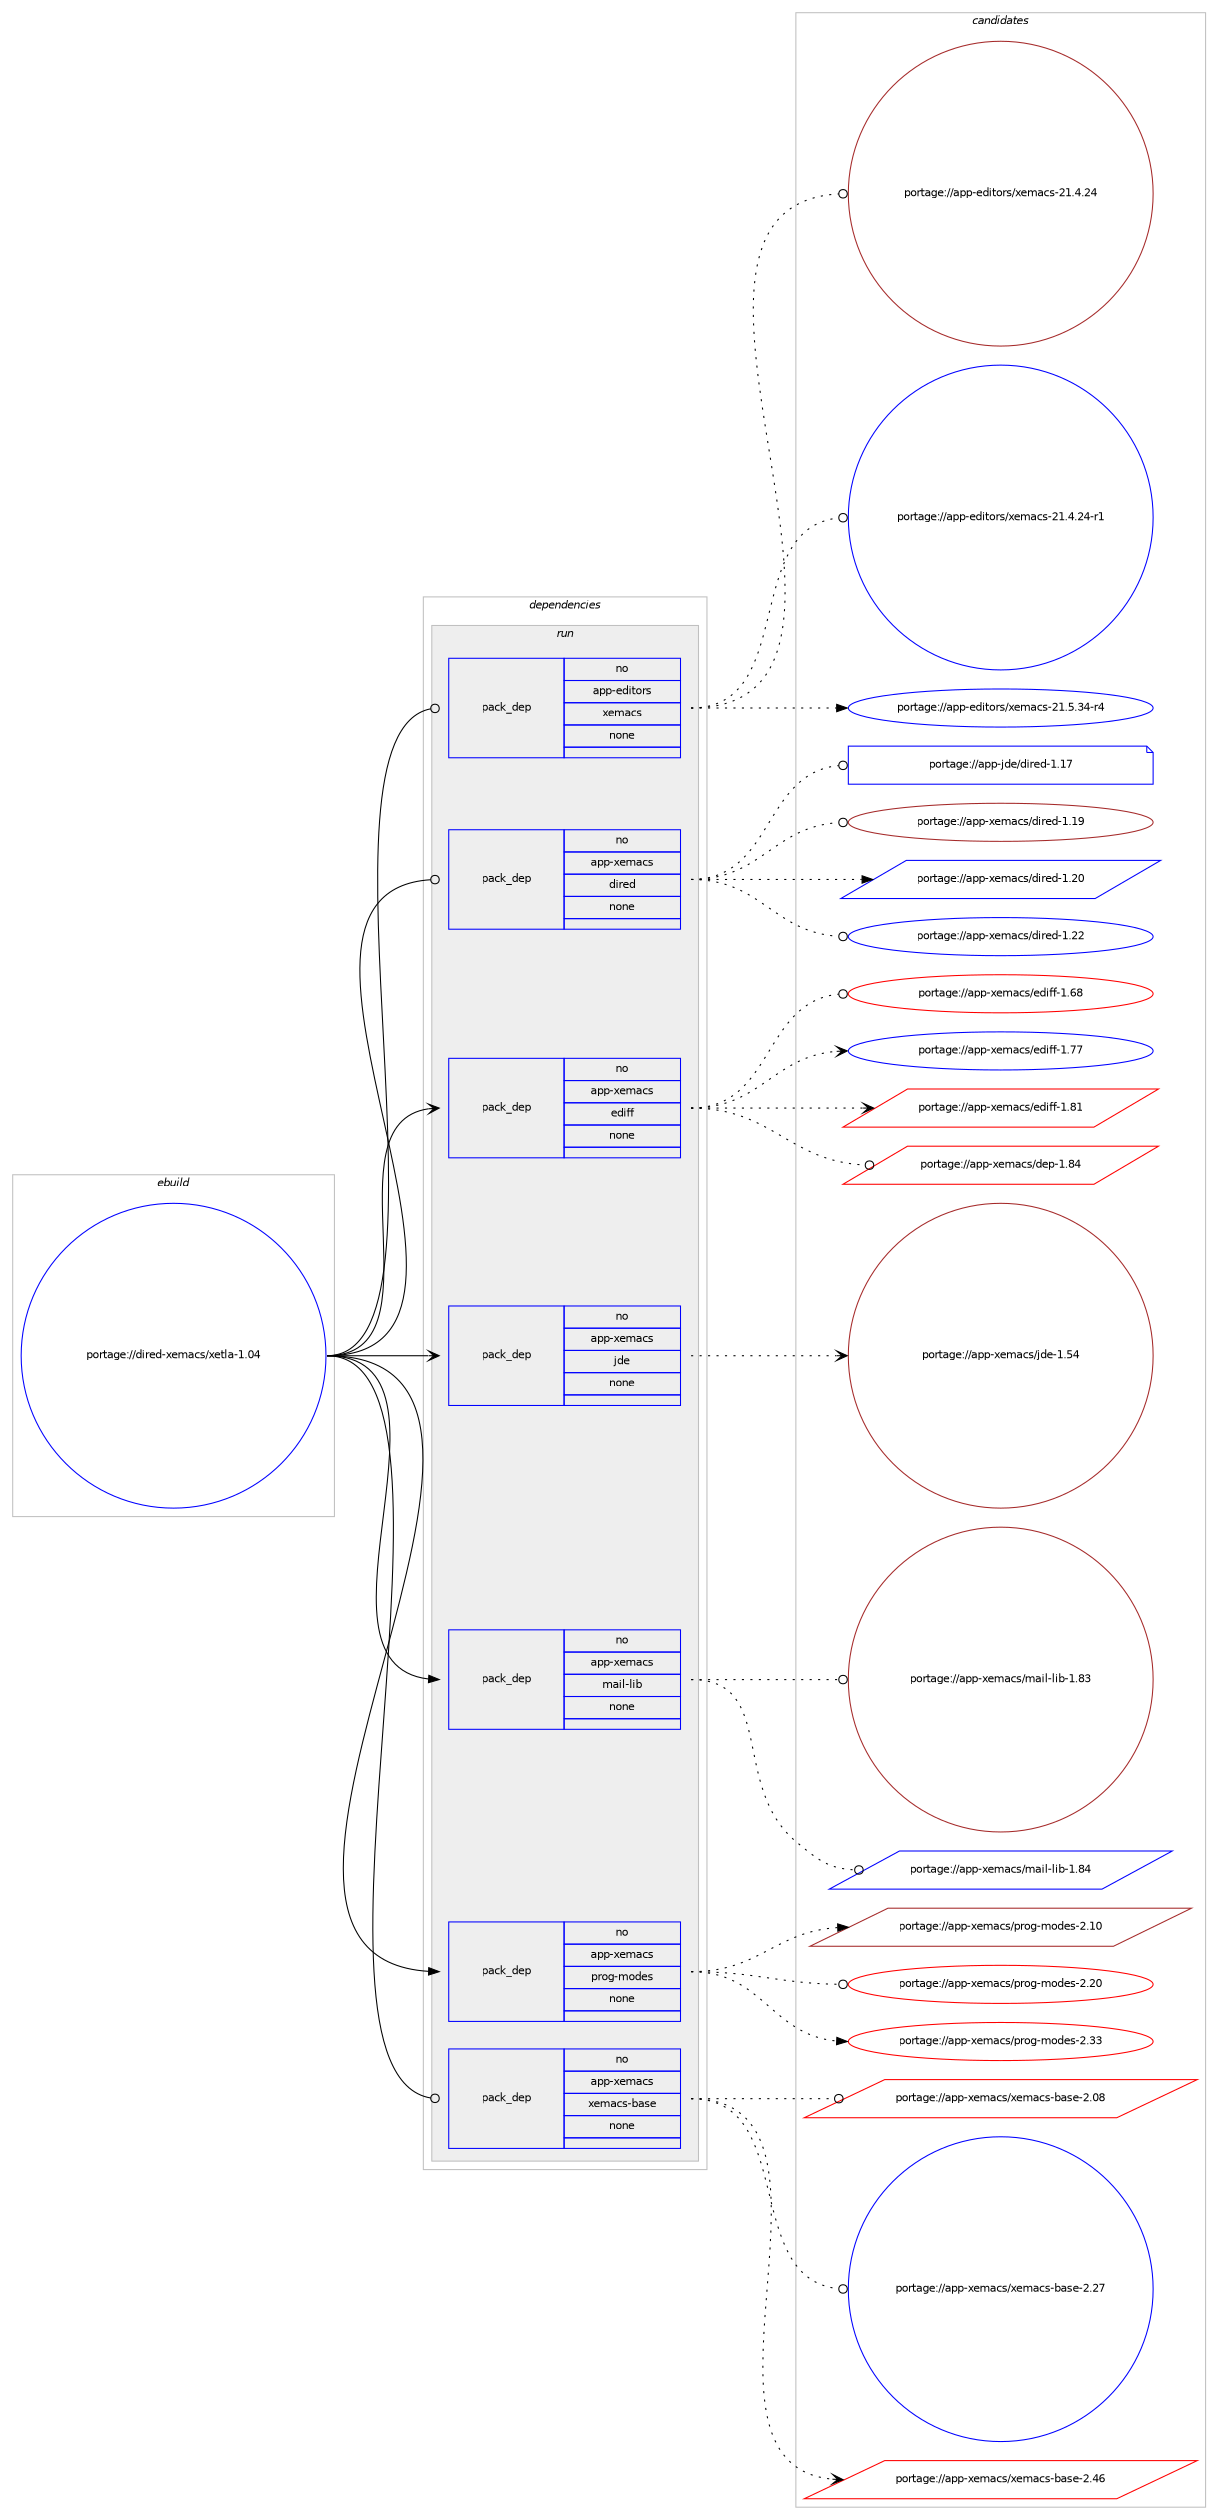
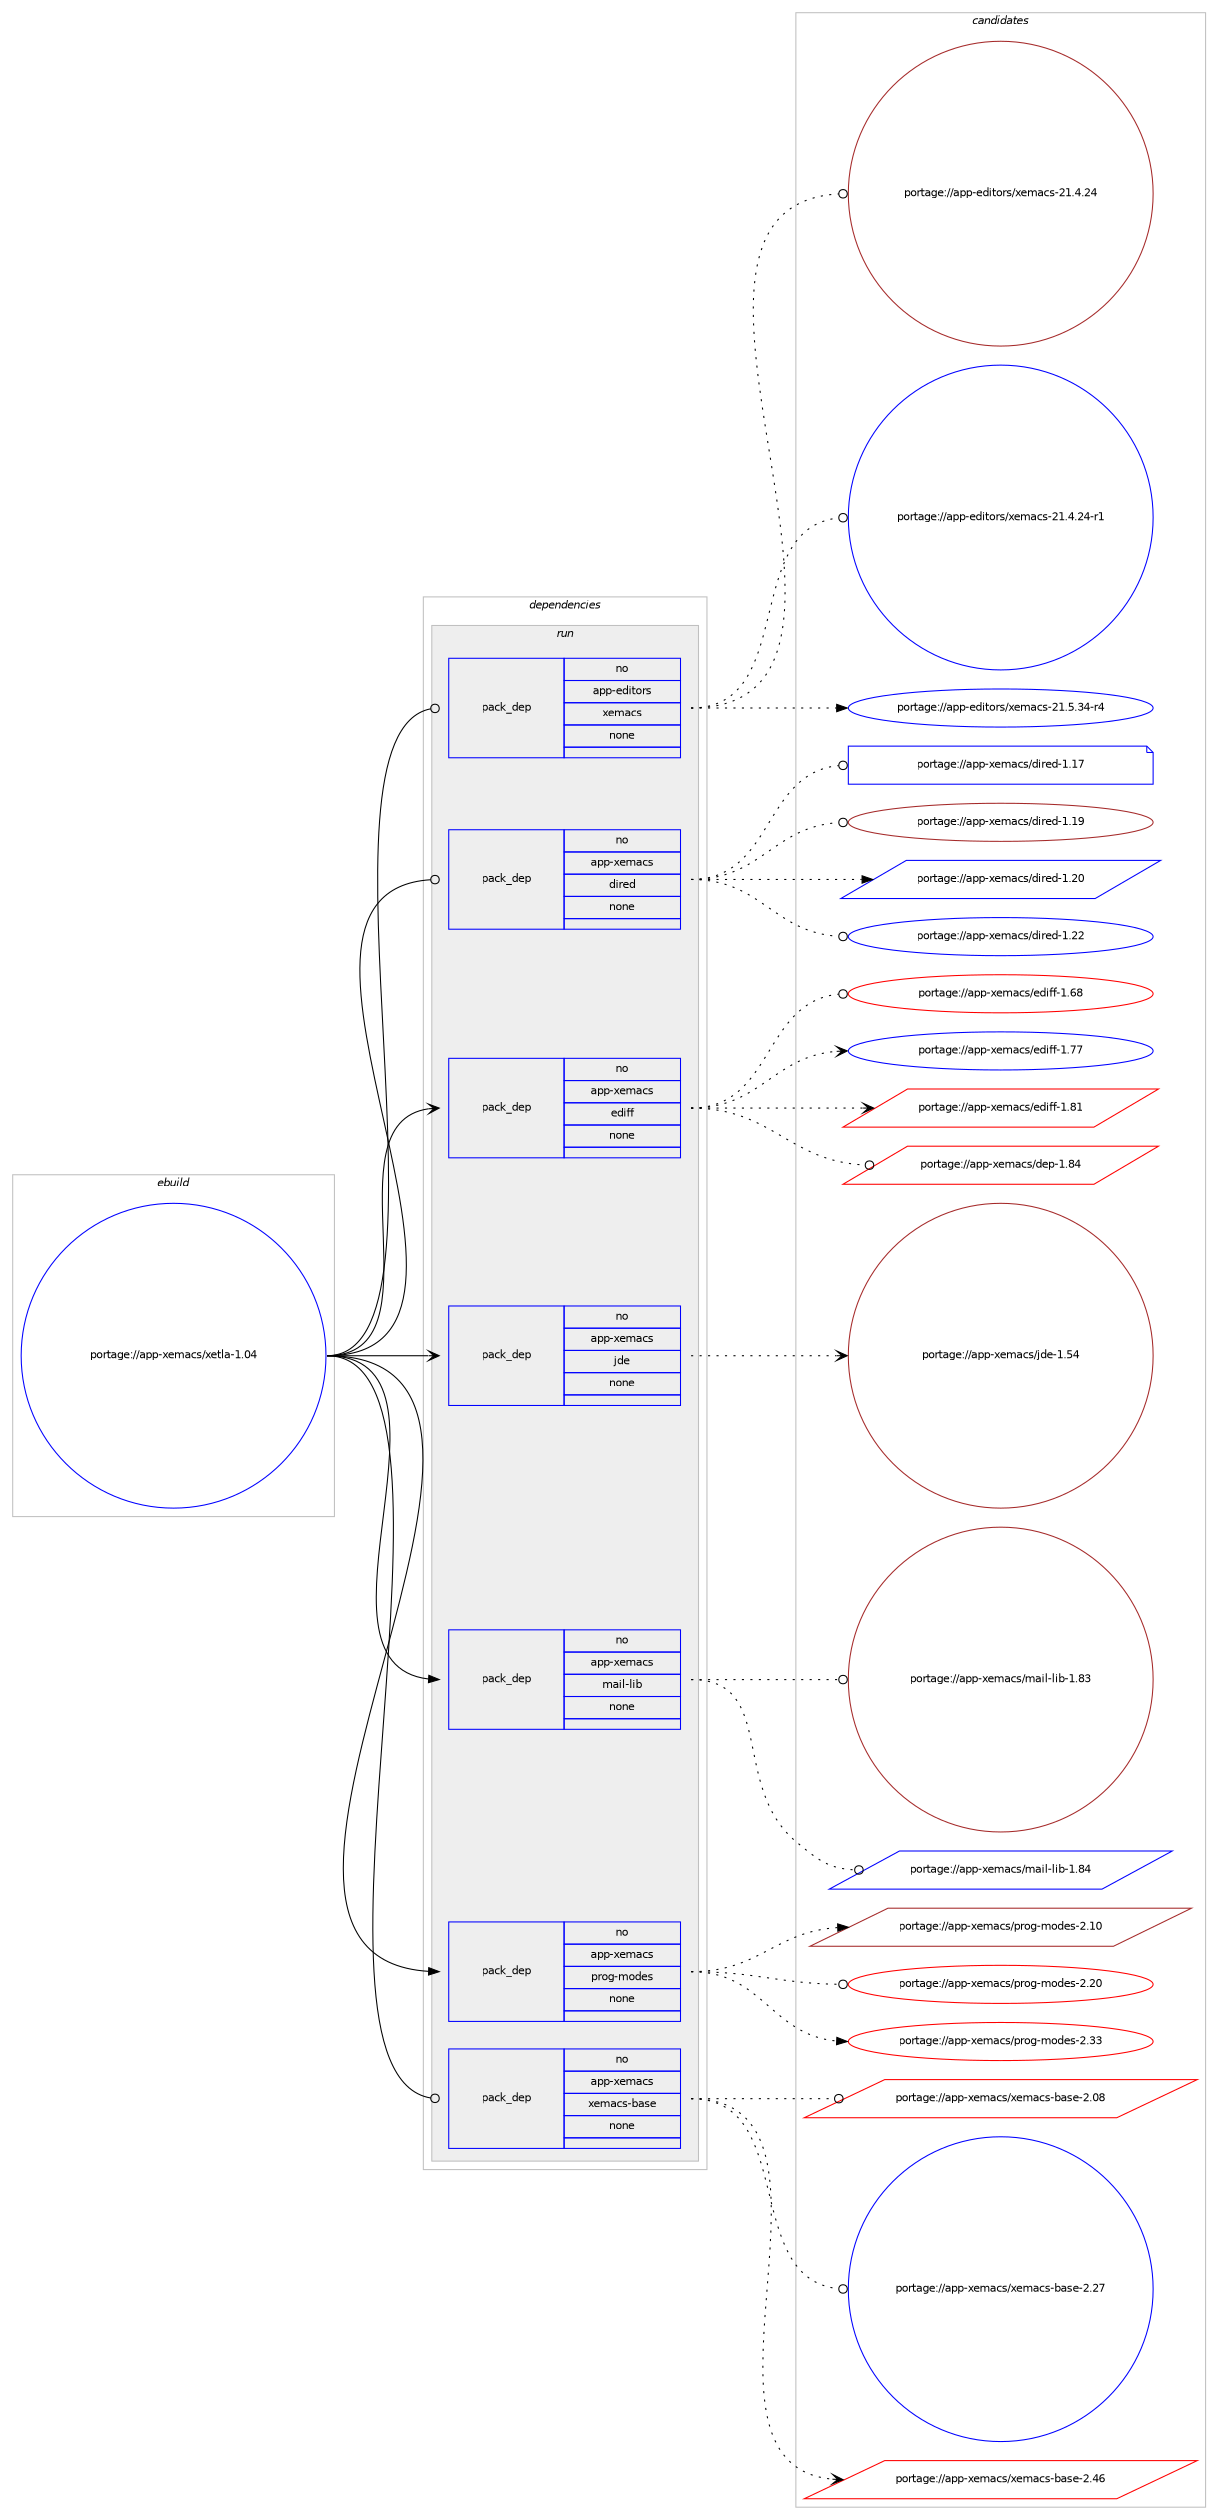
(1001, 765) -> (1001, 765)
(174, 1356) -> (174, 1356)
